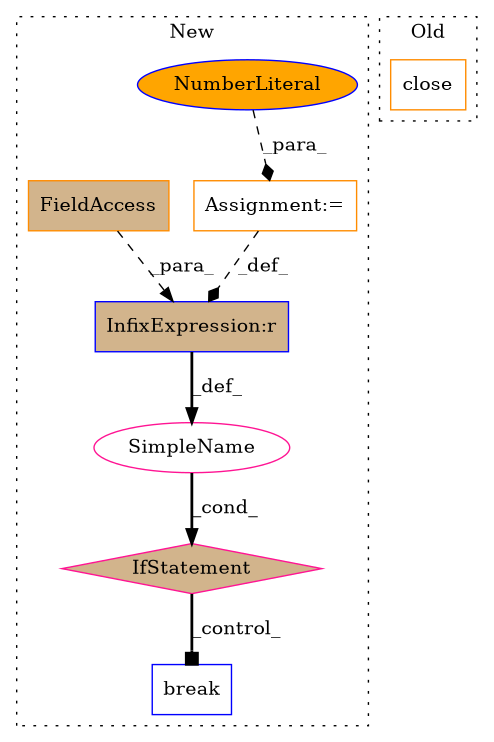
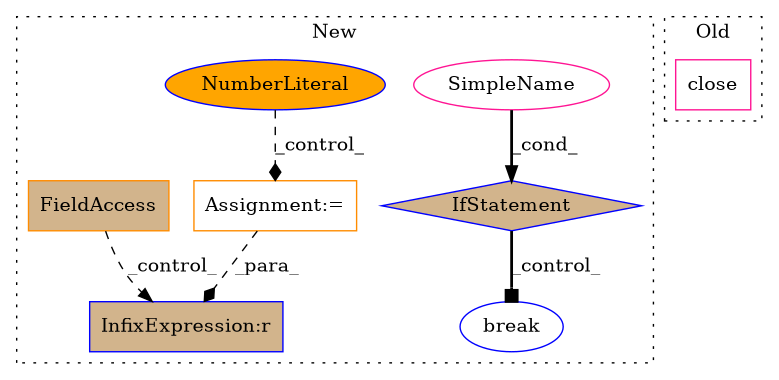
(428, 85) -> (713, 85)
(295, 145) -> (320, 145)
(182, 266) -> (172, 266)
(263, 266) -> (267, 266)
(192, 380) -> none
(192, 569) -> (512, 206)
(192, 690) -> (512, 327)
